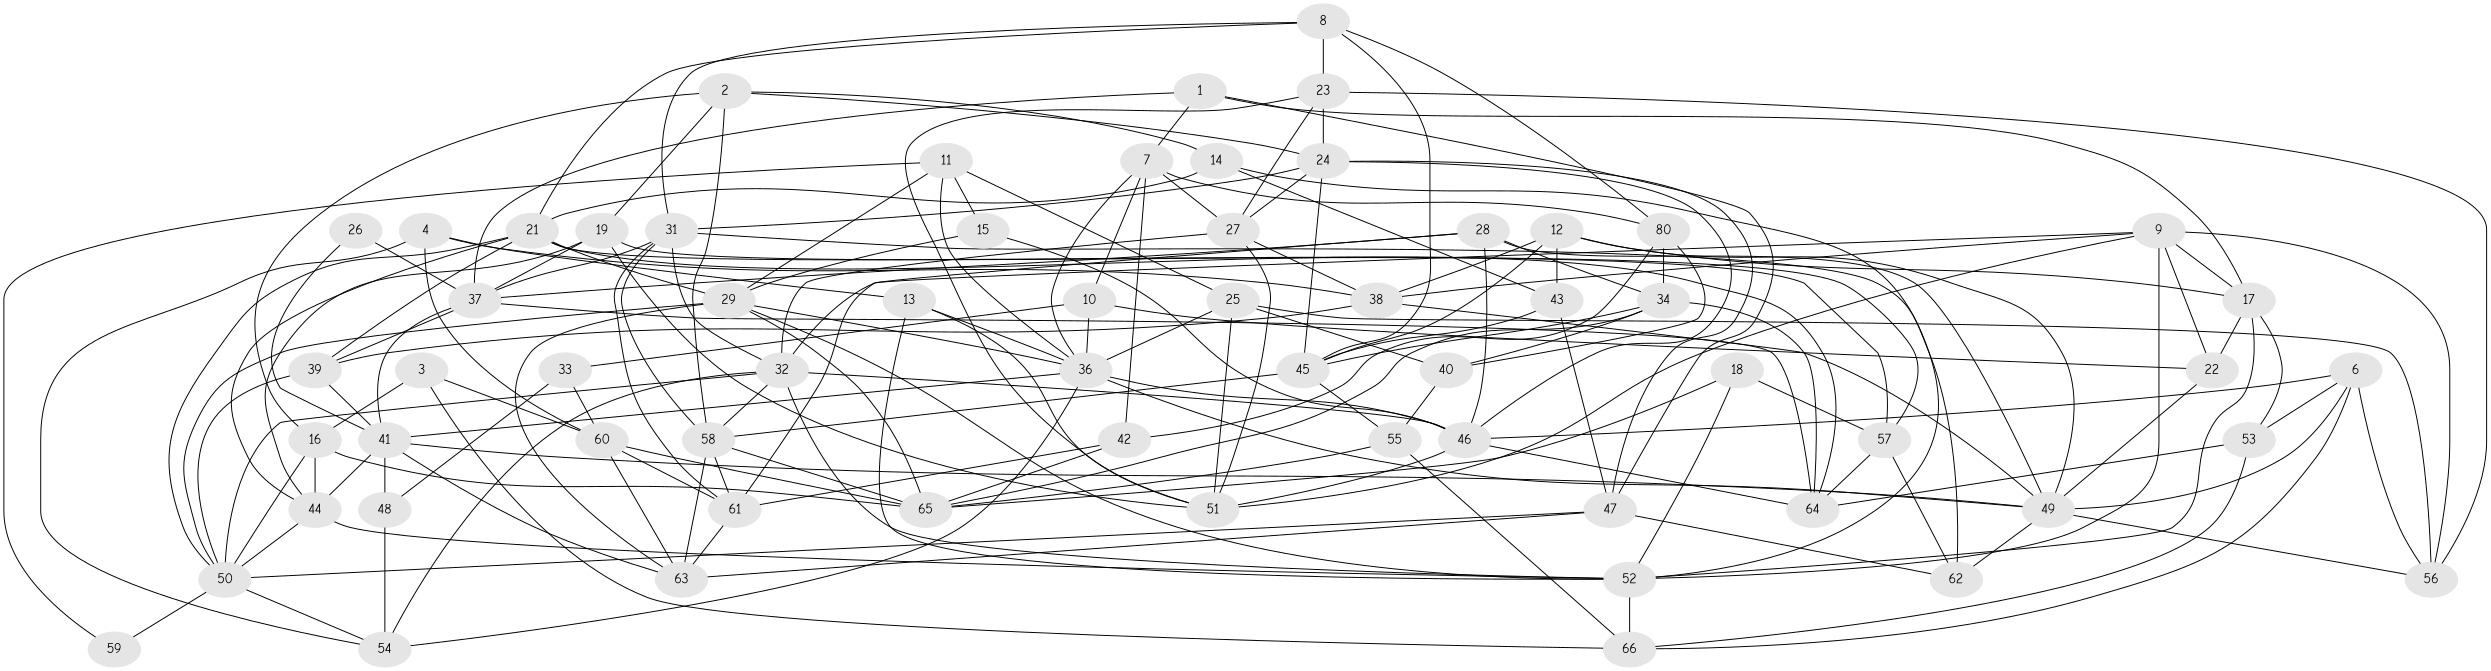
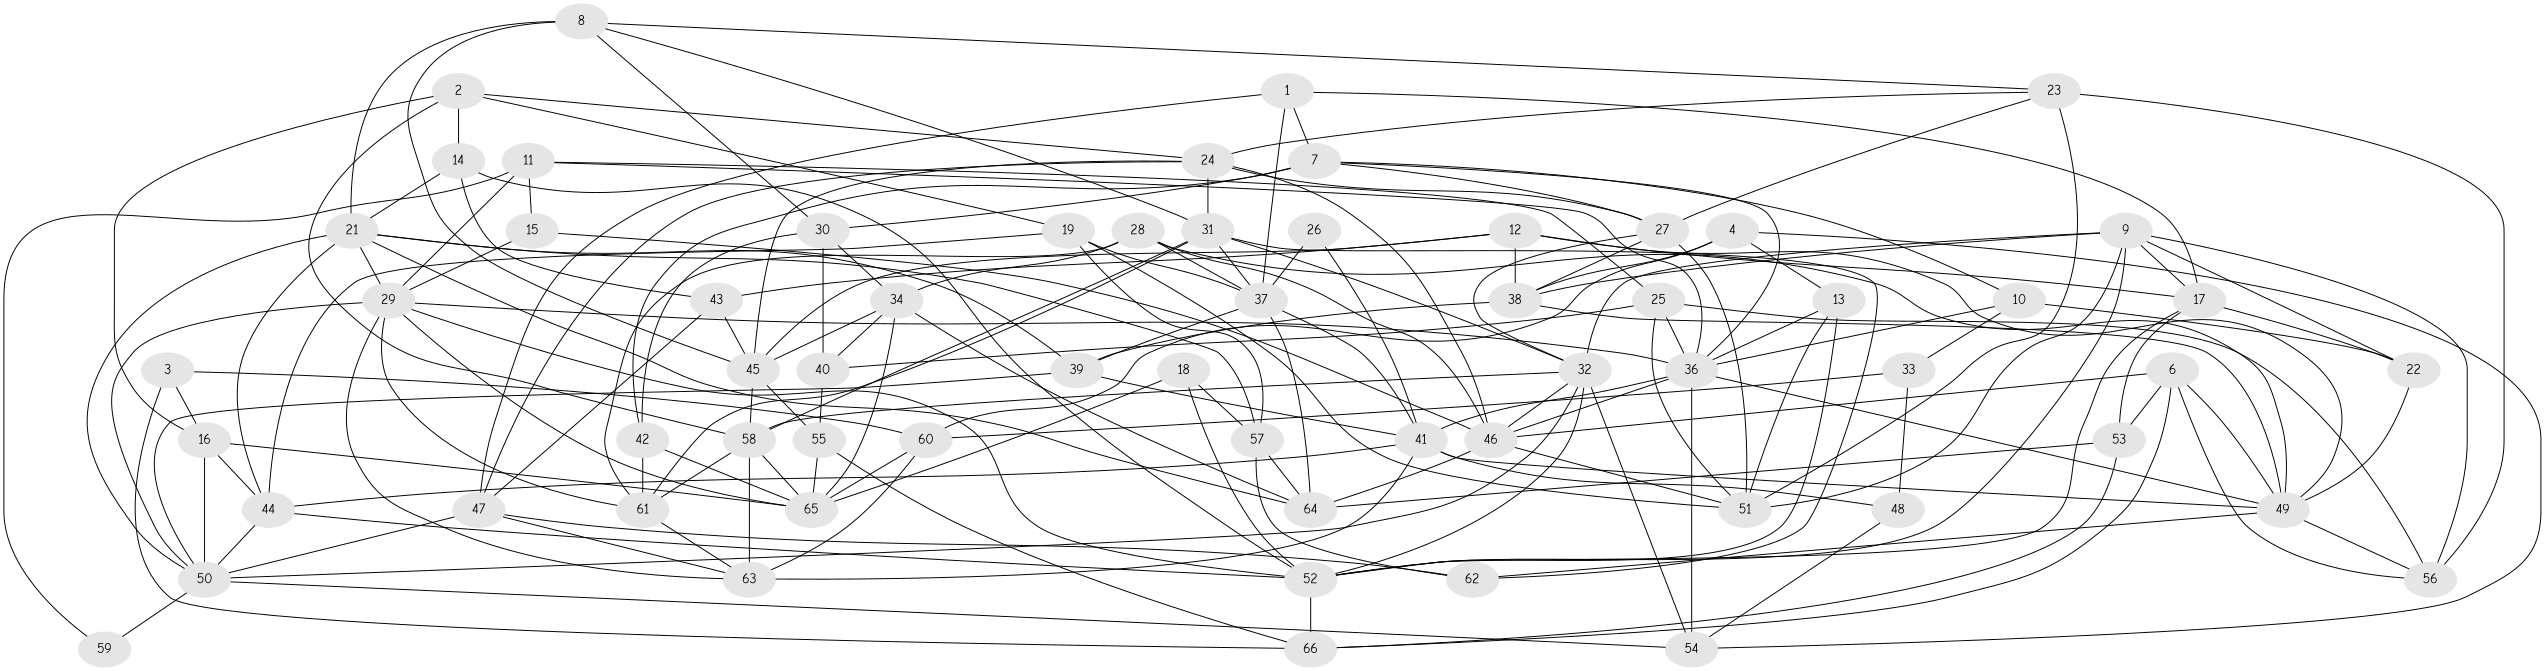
(1664, 231) -> (823, 231)
(668, 475) -> (461, 451)
